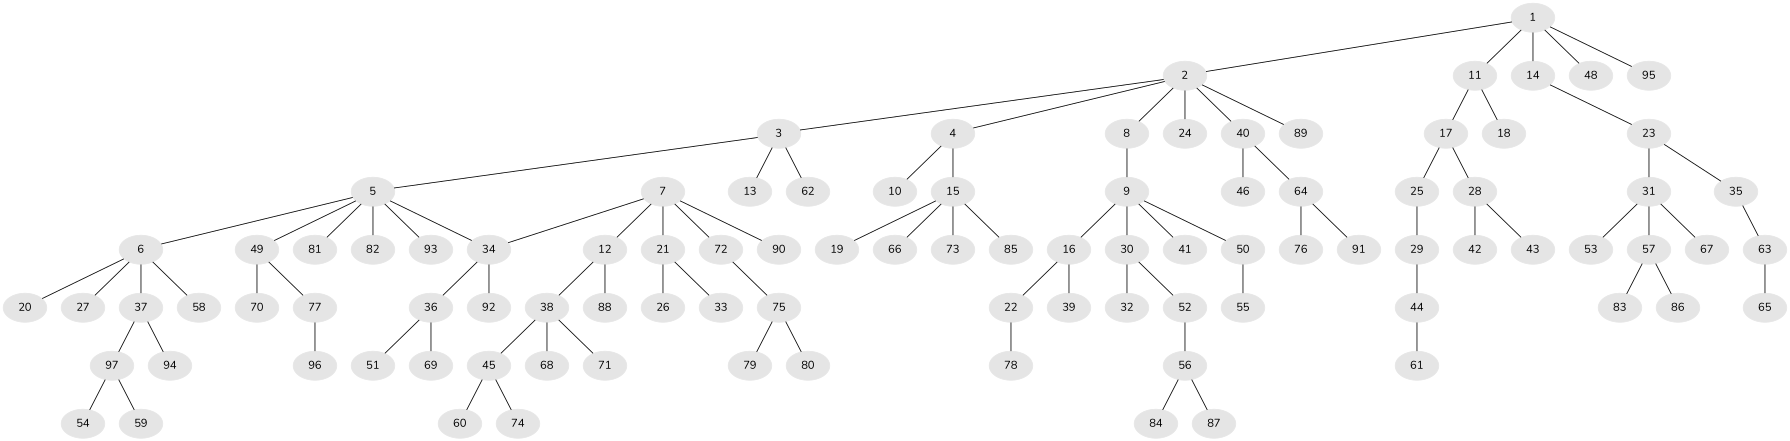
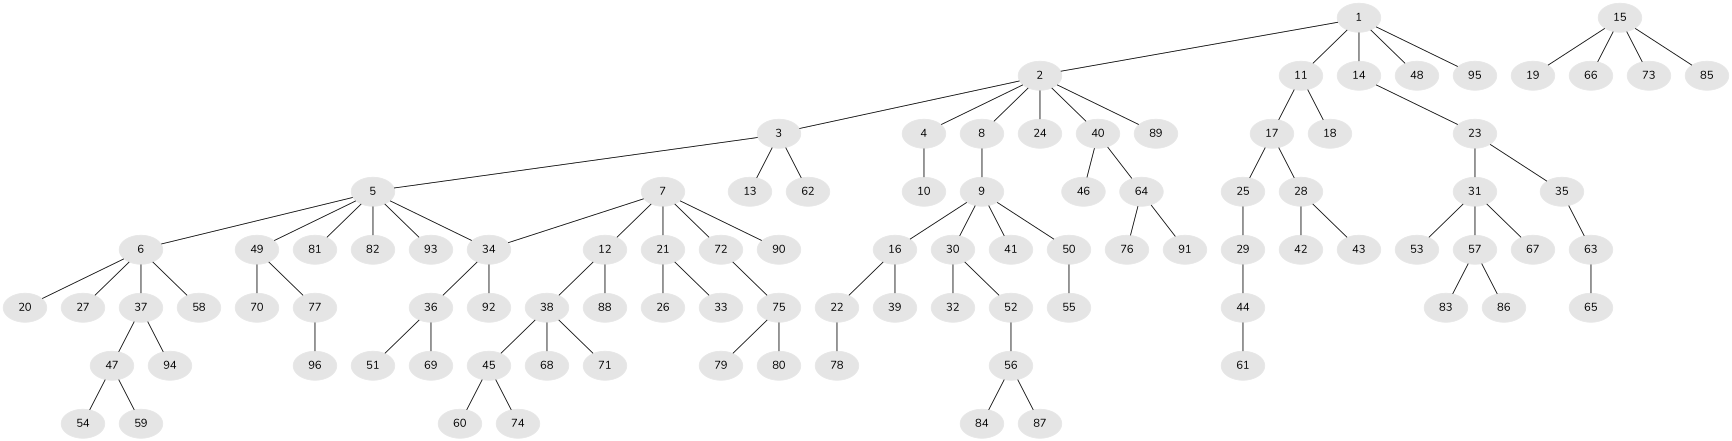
(953, 163) -> none
(112, 366) -> (112, 366)
